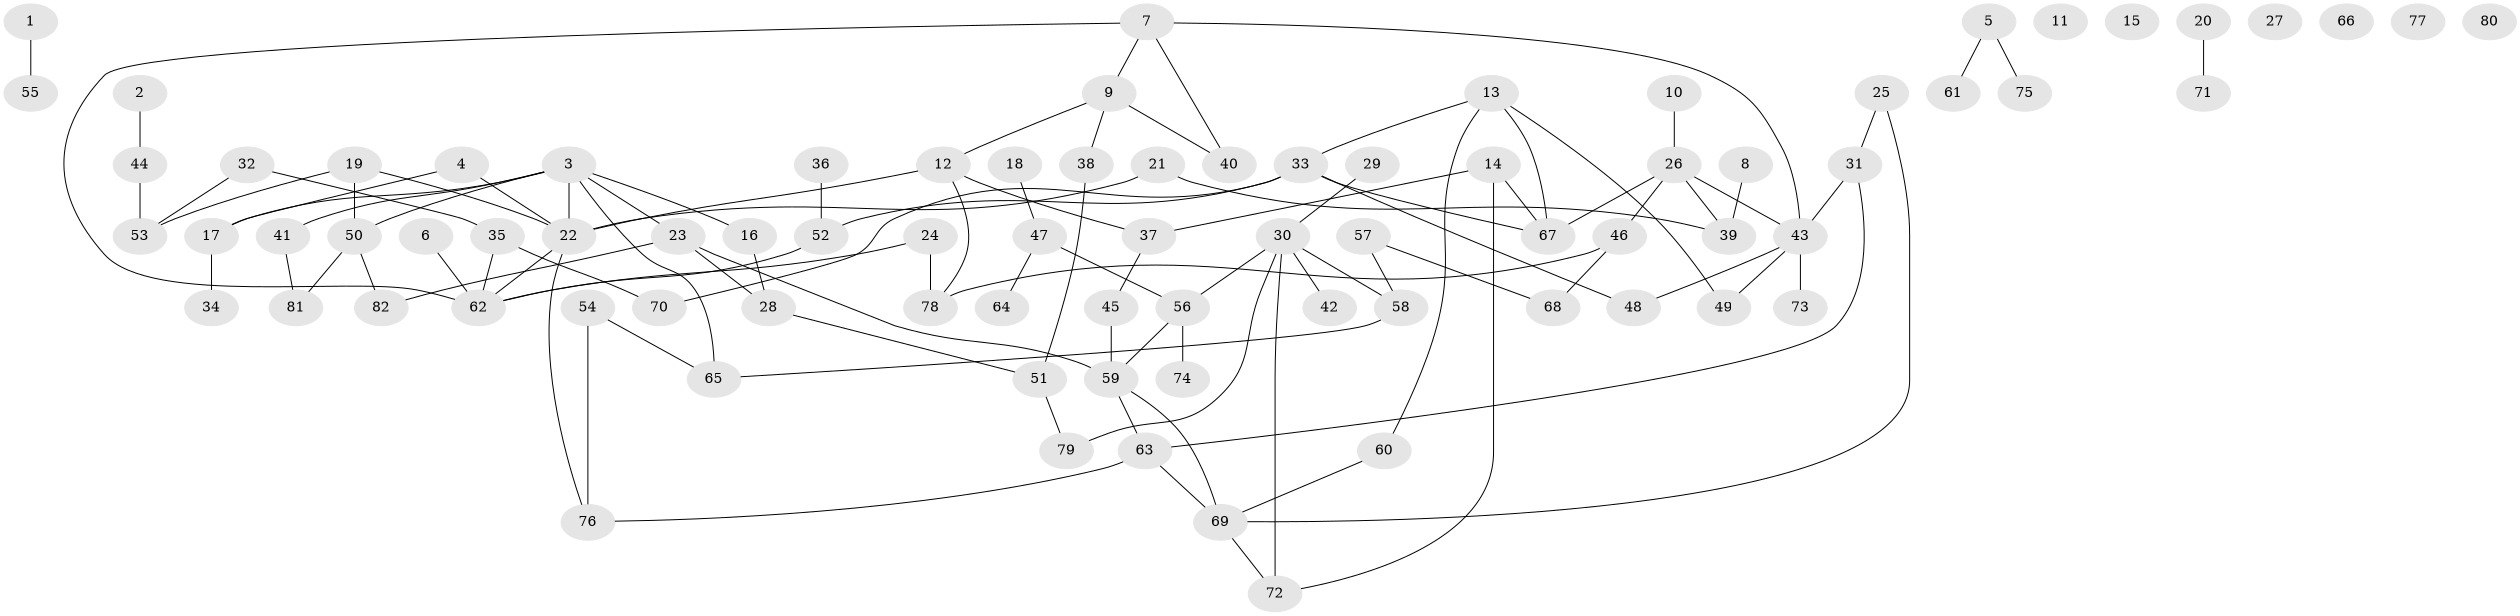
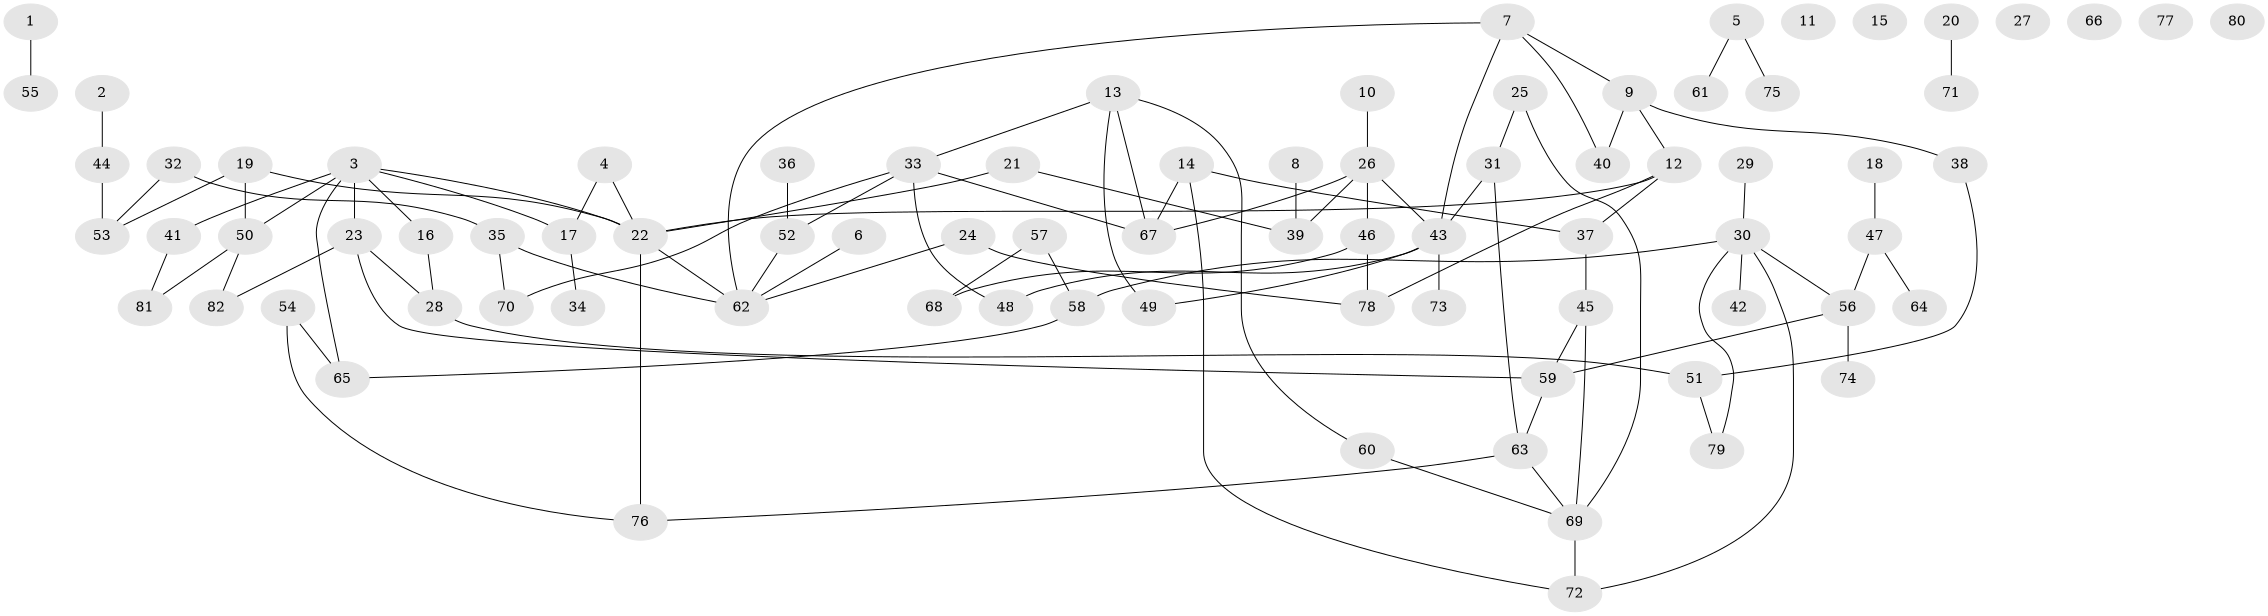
(1185, 439) -> (1583, 415)
